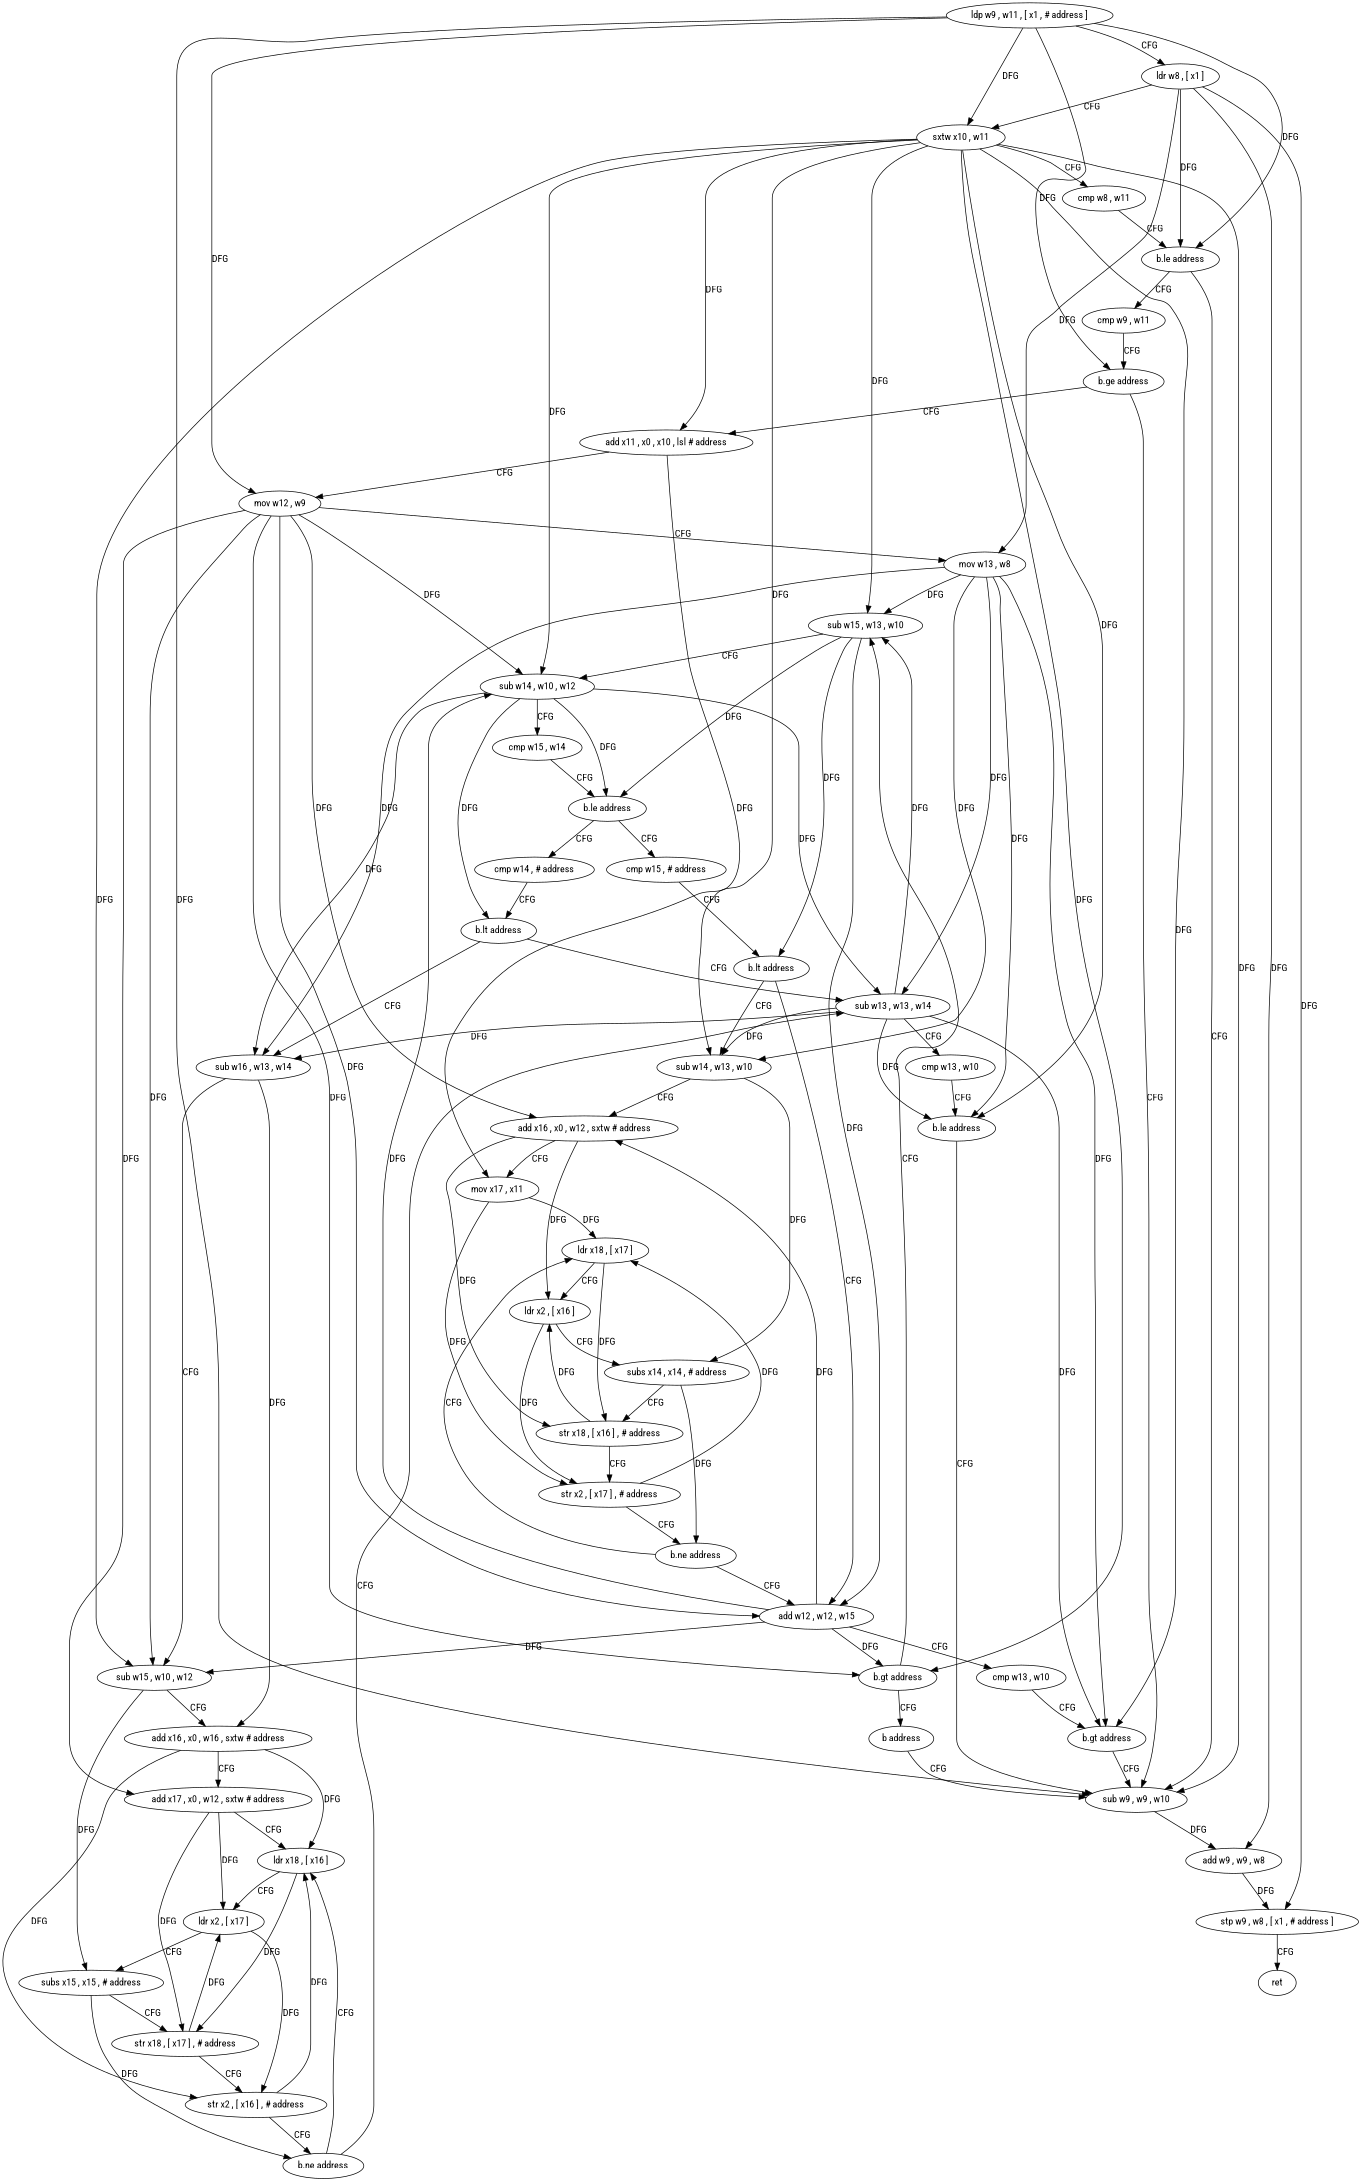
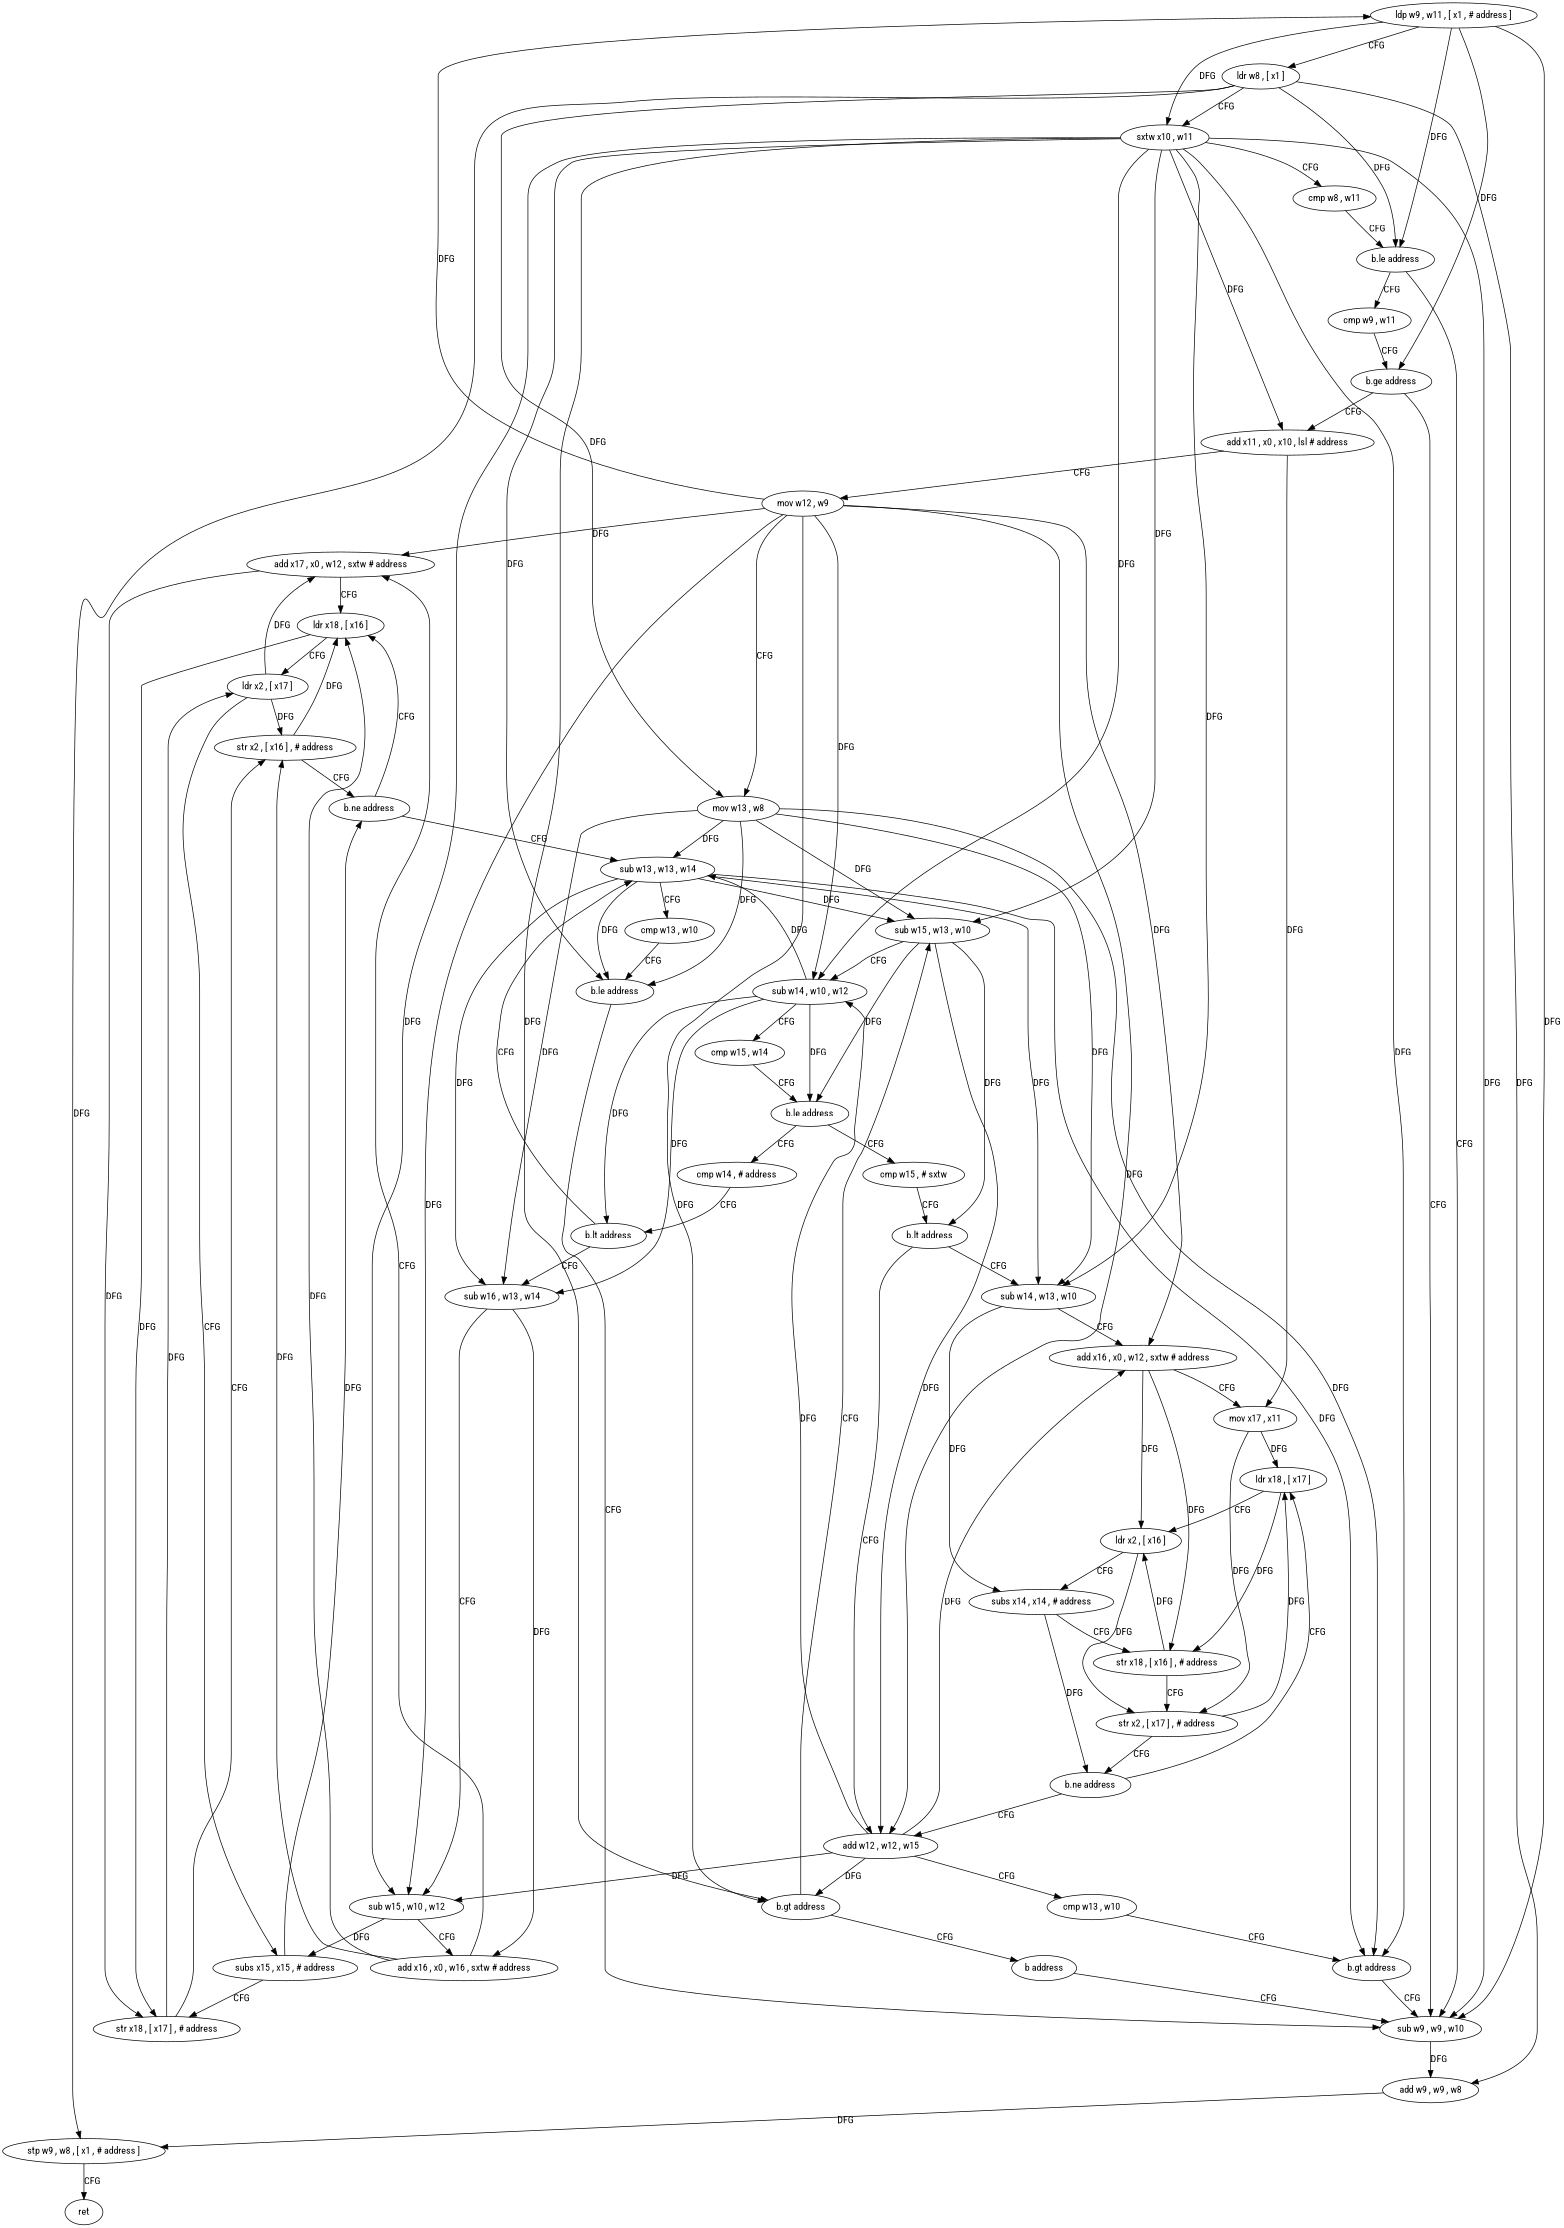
(363, 45) -> (575, 45)
(666, 870) -> (914, 1175)
(221, 1857) -> (271, 619)
